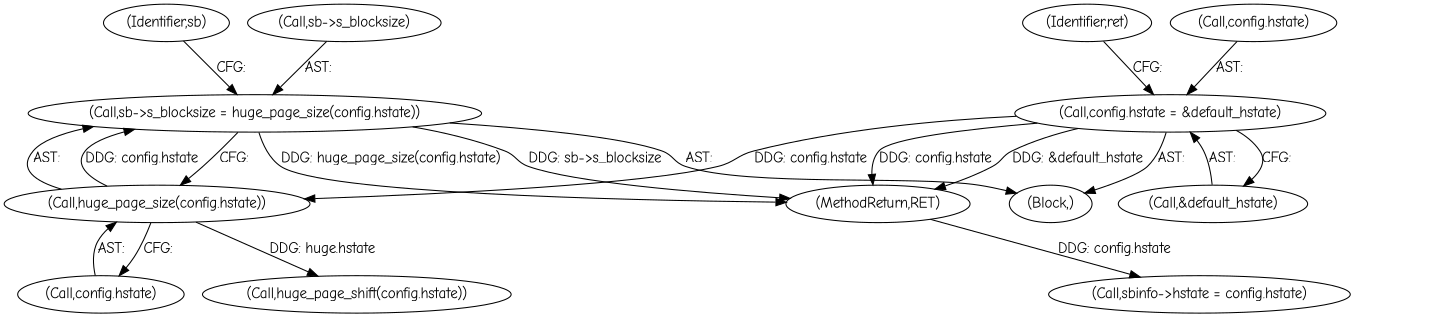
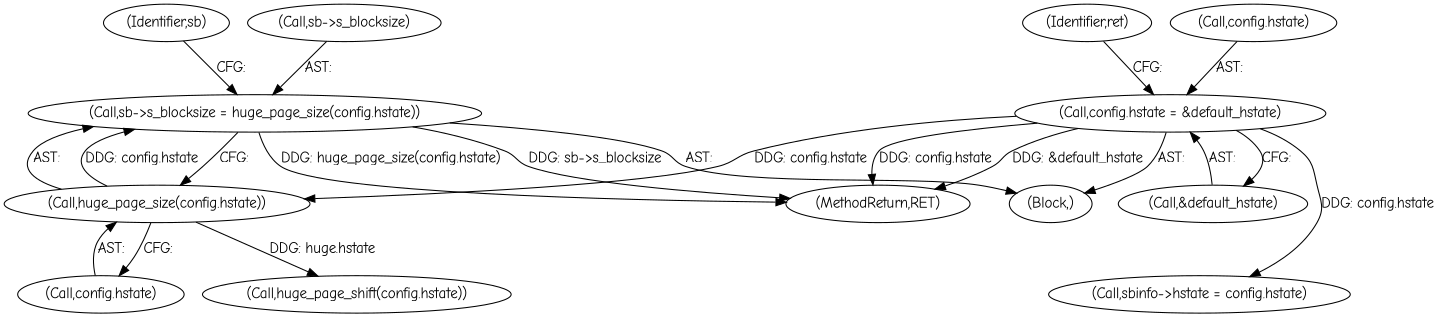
(1030, 247) -> (1321, 200)
